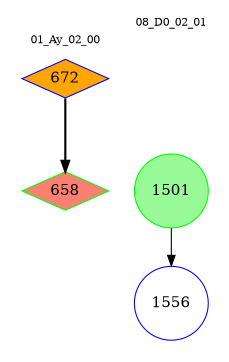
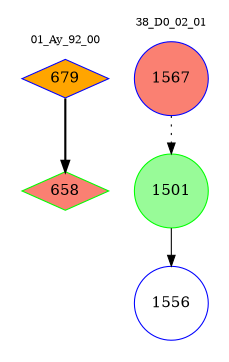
(171, 23) -> (171, 23)
(65, 41) -> (65, 41)
(65, 79) -> (65, 79)
none -> (171, 79)
